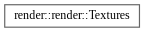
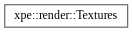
(72, 16) -> (66, 16)
